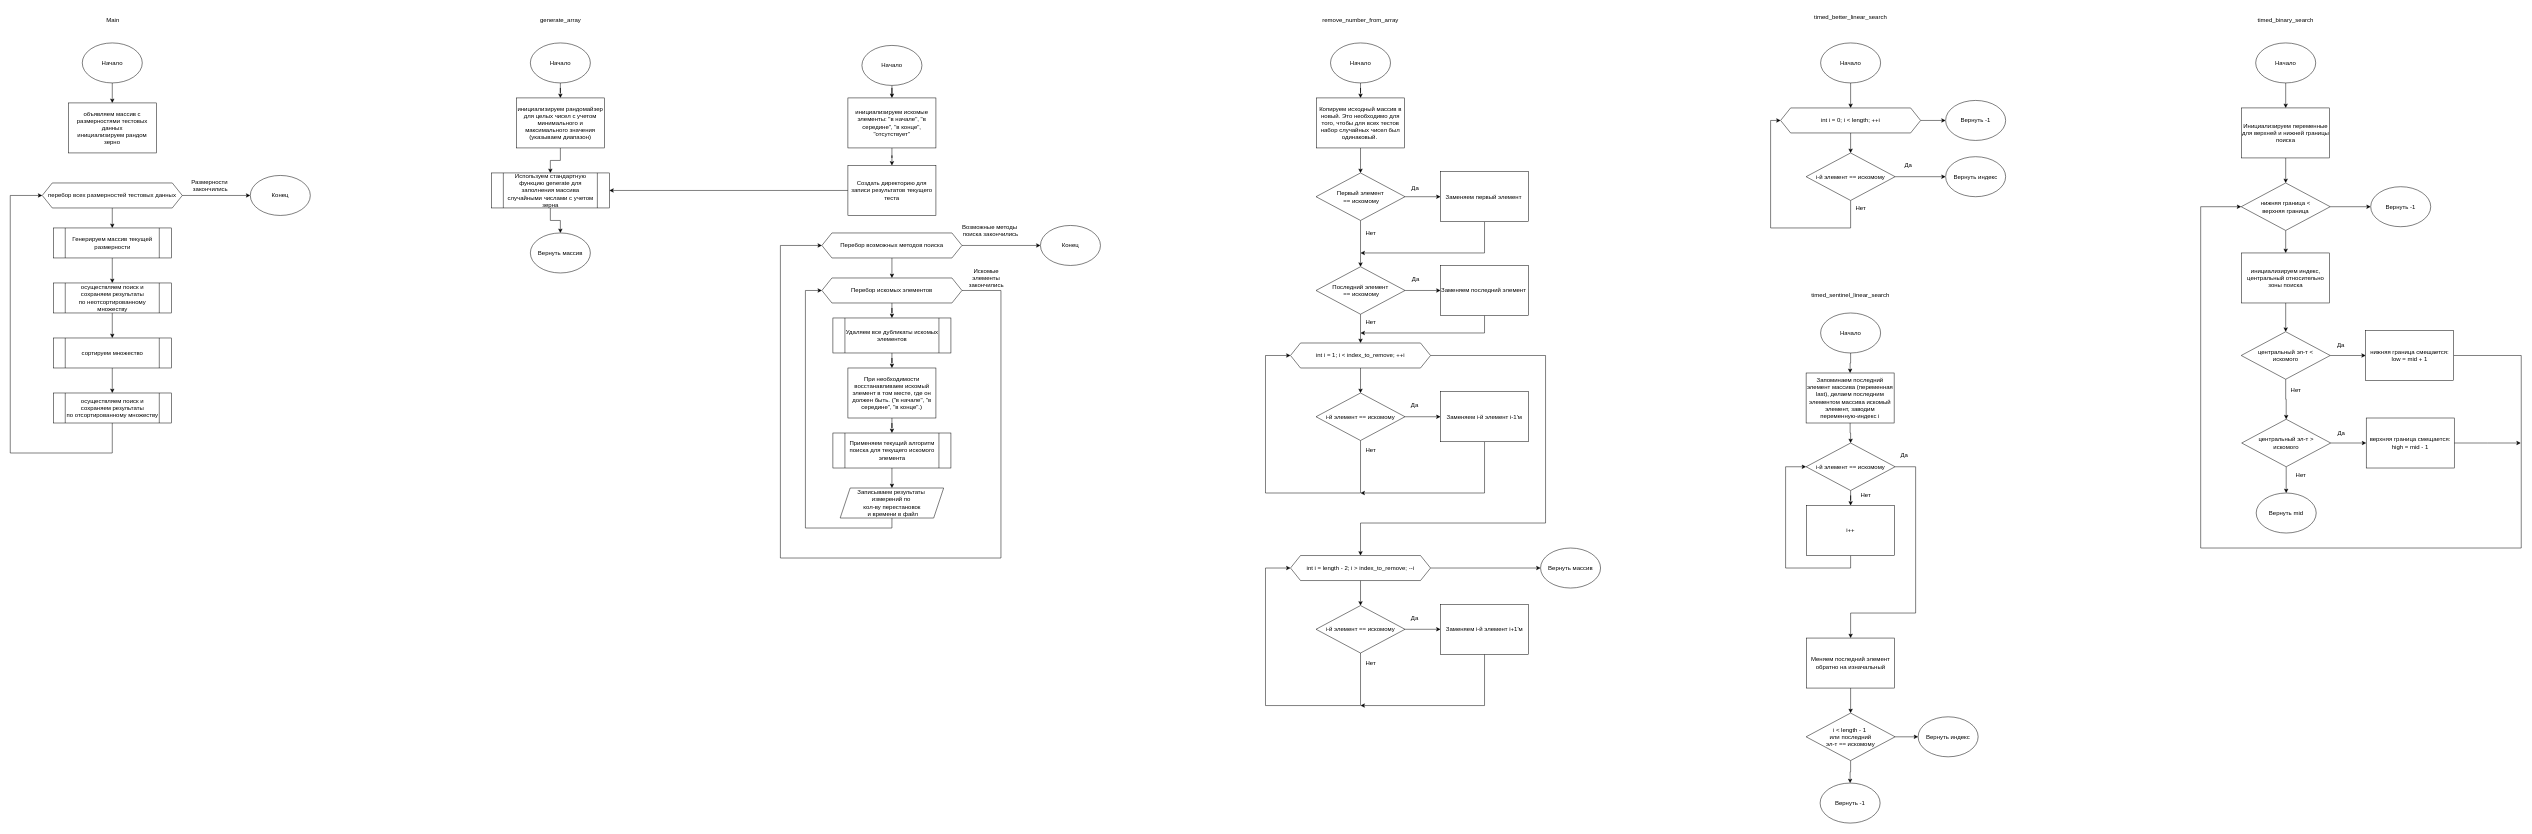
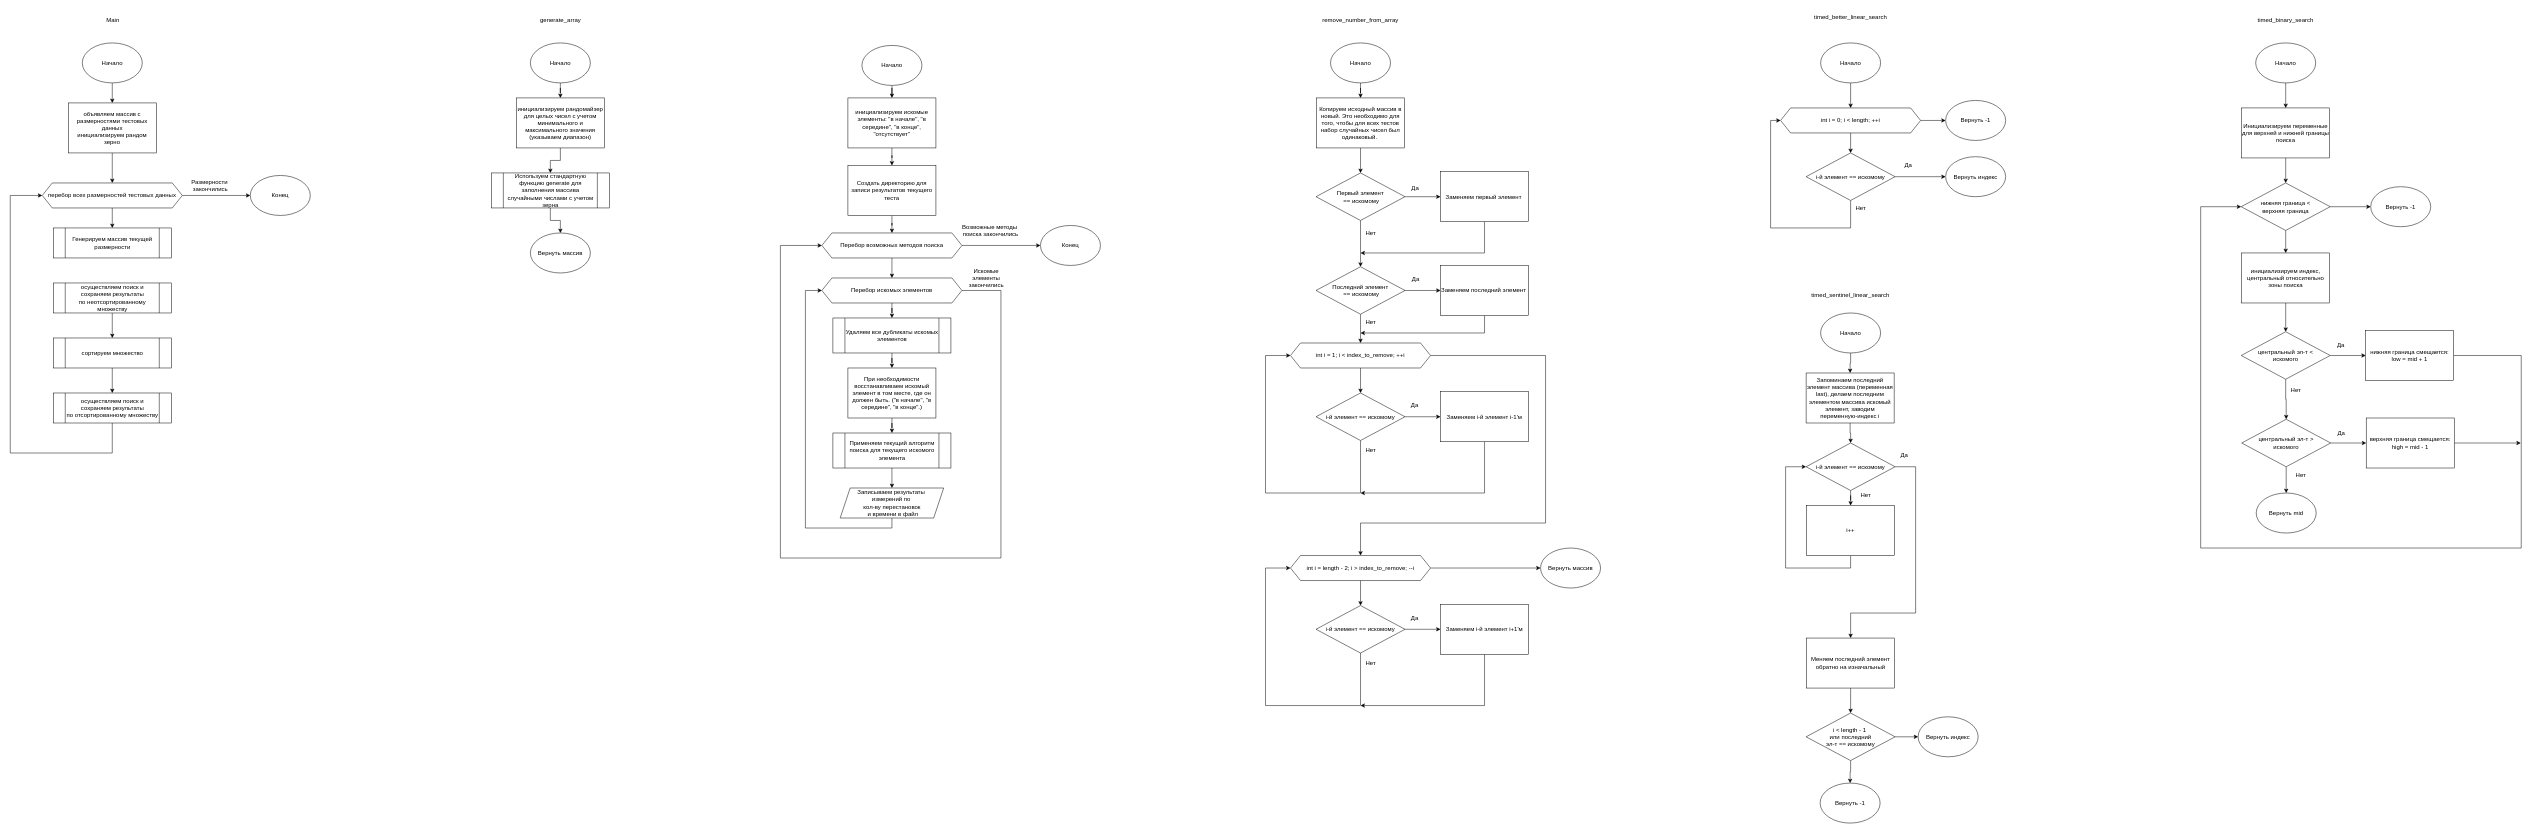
none -> (112, 179)
(613, 190) -> (892, 223)
(112, 279) -> none
